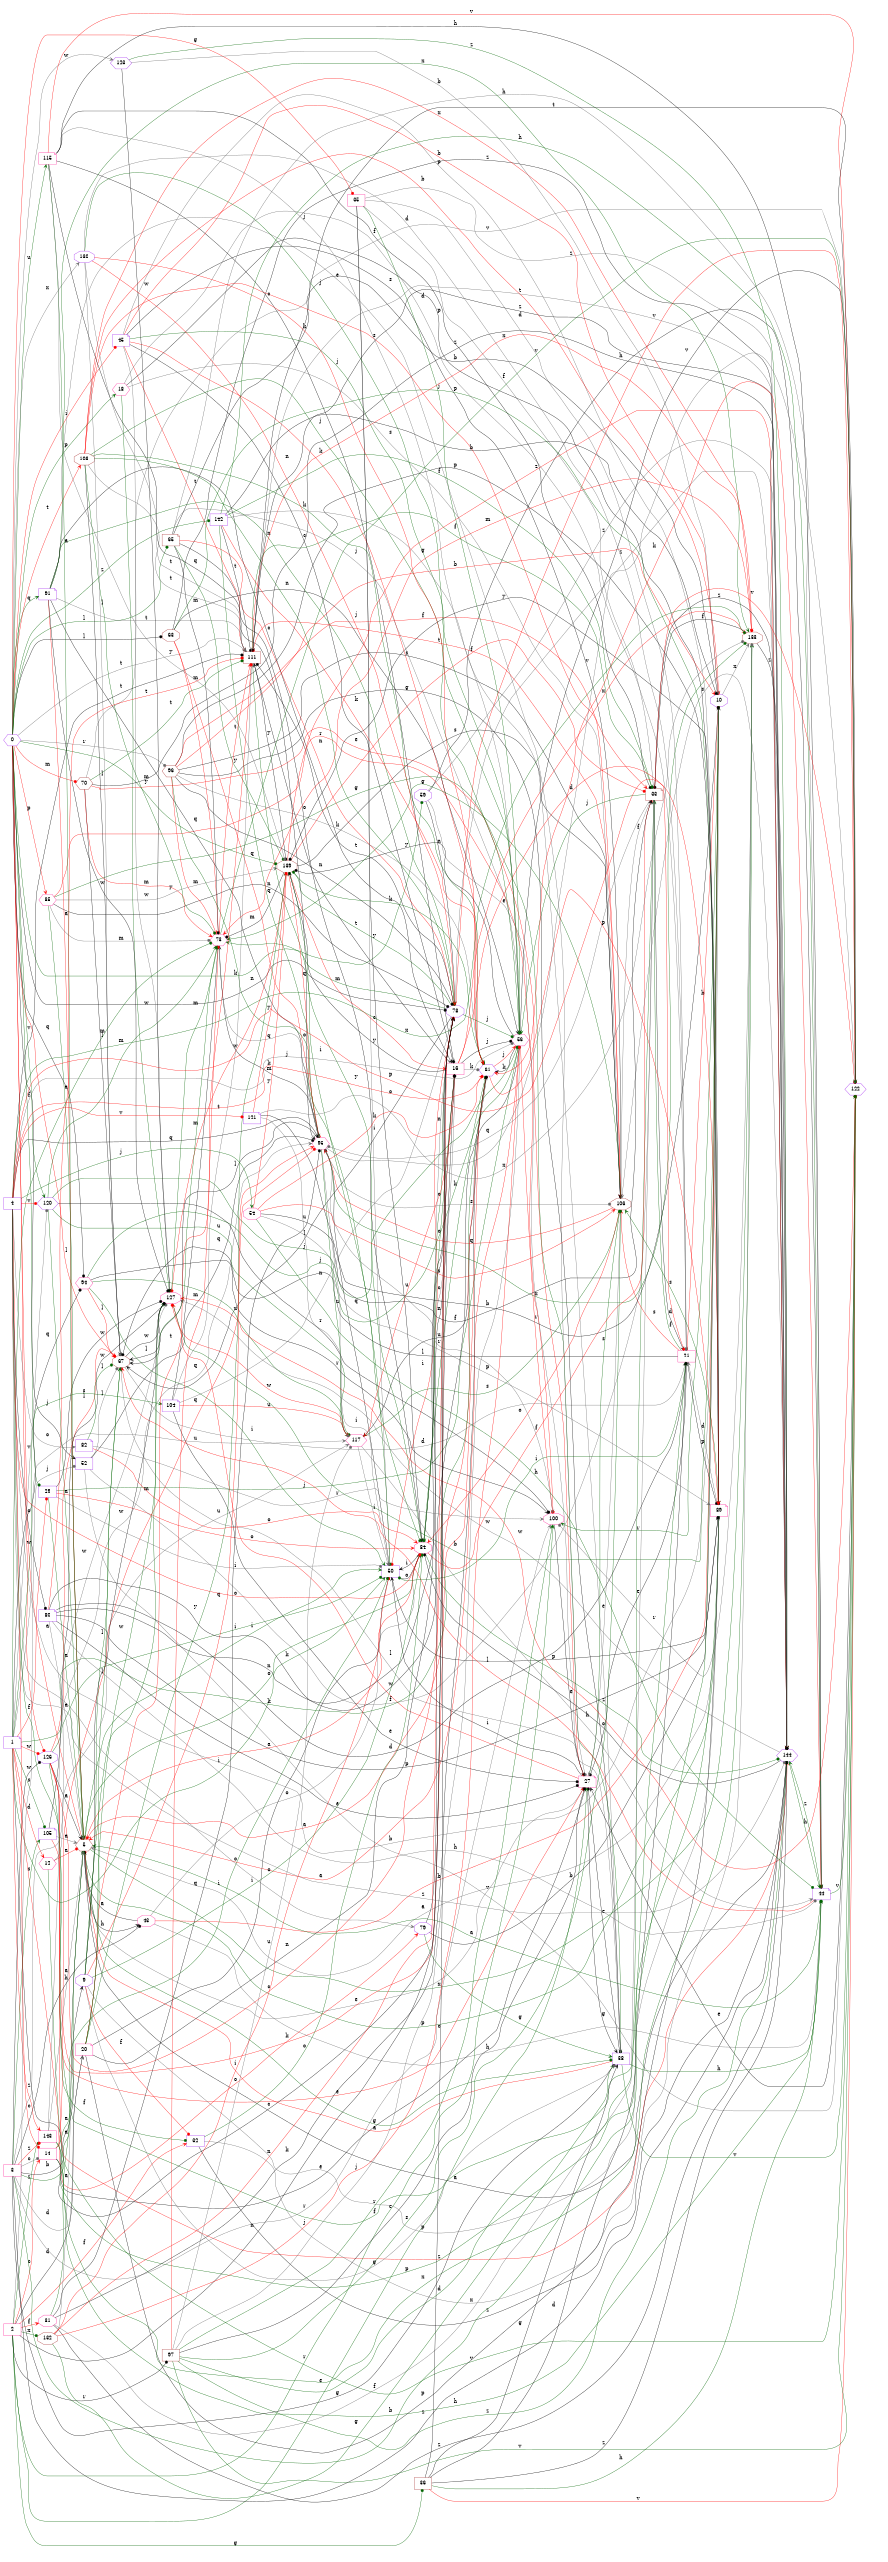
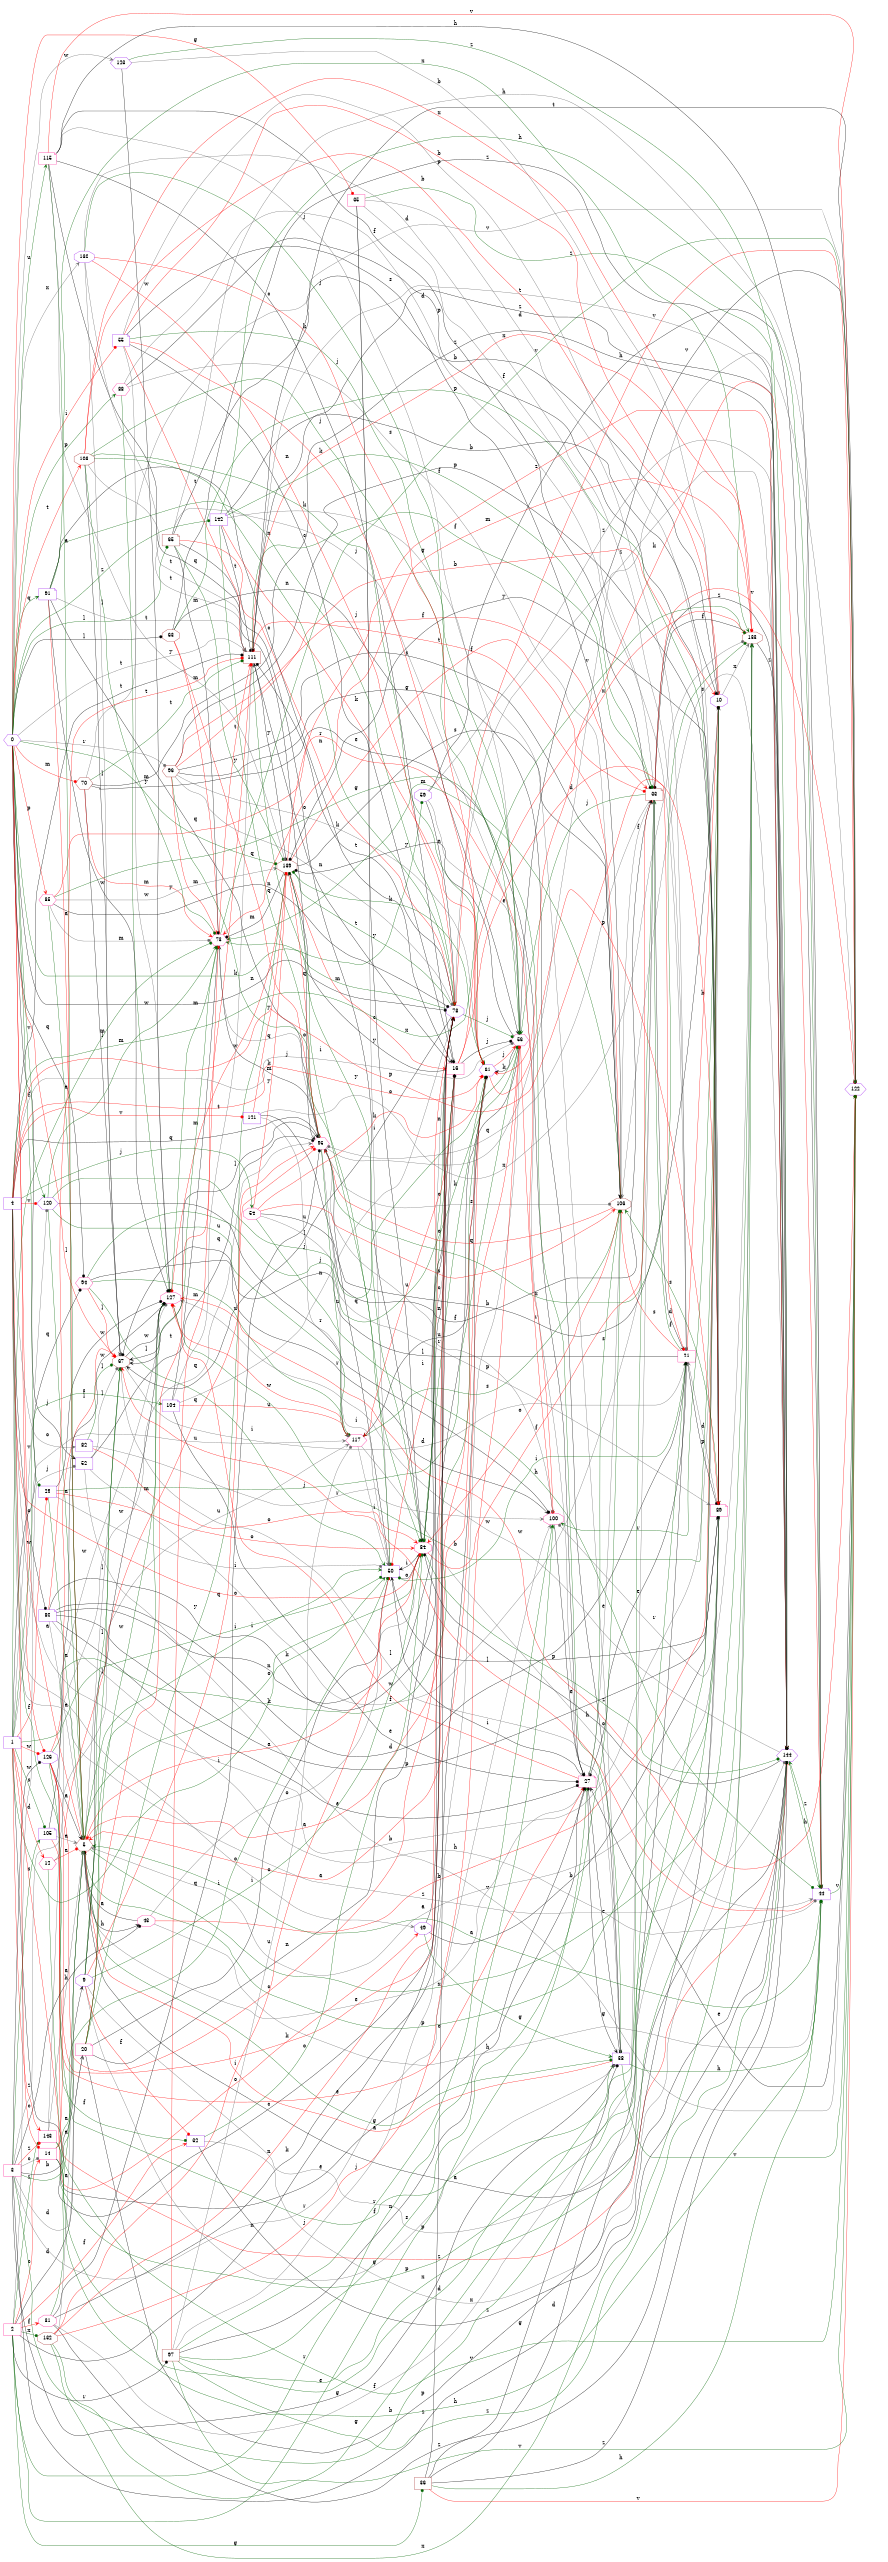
(121, 340) -> (121, 340)
(768, 343) -> (768, 343)
(121, 390) -> (121, 390)
(516, 546) -> none
(478, 610) -> none
(522, 709) -> none
(423, 782) -> (423, 782)
(324, 876) -> (324, 876)
(532, 999) -> (532, 999)
(470, 1069) -> none
none -> (101, 1616)
none -> (732, 1890)
(423, 1928) -> (423, 1928)
(391, 2207) -> (391, 2207)
(542, 2287) -> (542, 2287)
